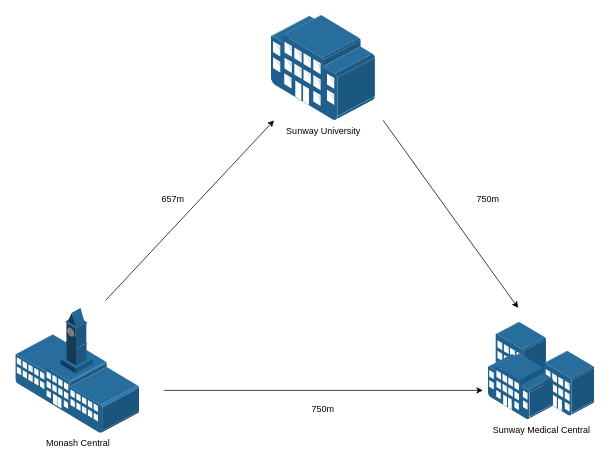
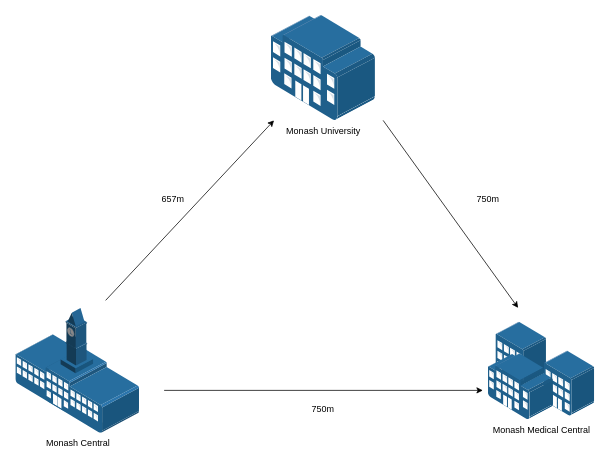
(323, 131) -> (323, 131)
(542, 430) -> (542, 430)
